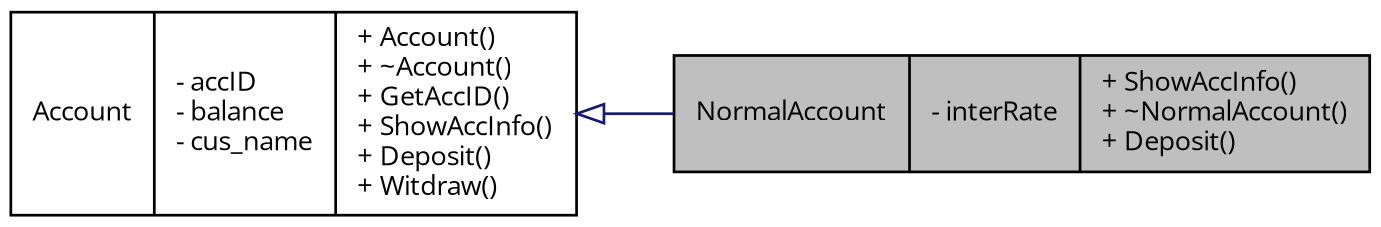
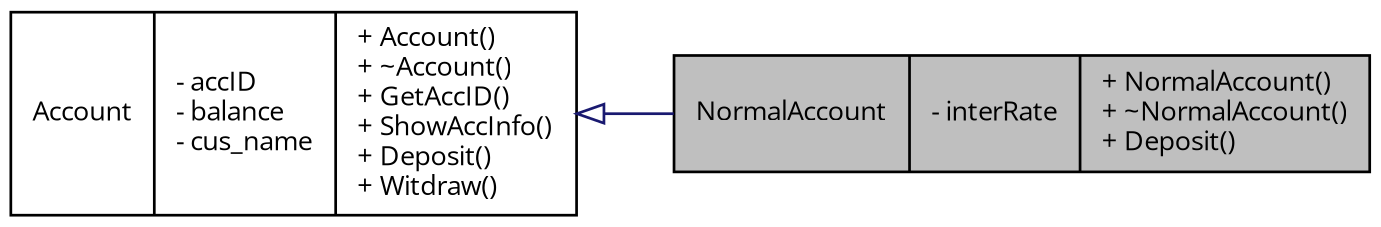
(1201, 83) -> (1217, 83)
